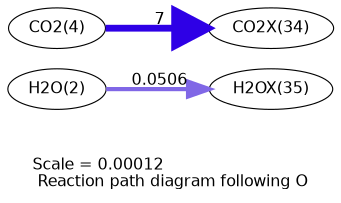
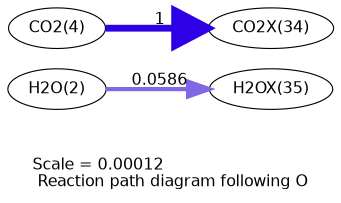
(157, 20) -> (157, 20)
(157, 81) -> (157, 81)
